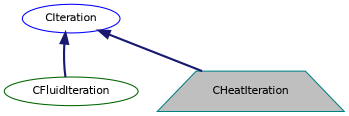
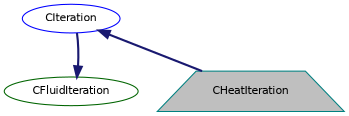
(64, 60) -> (78, 50)
